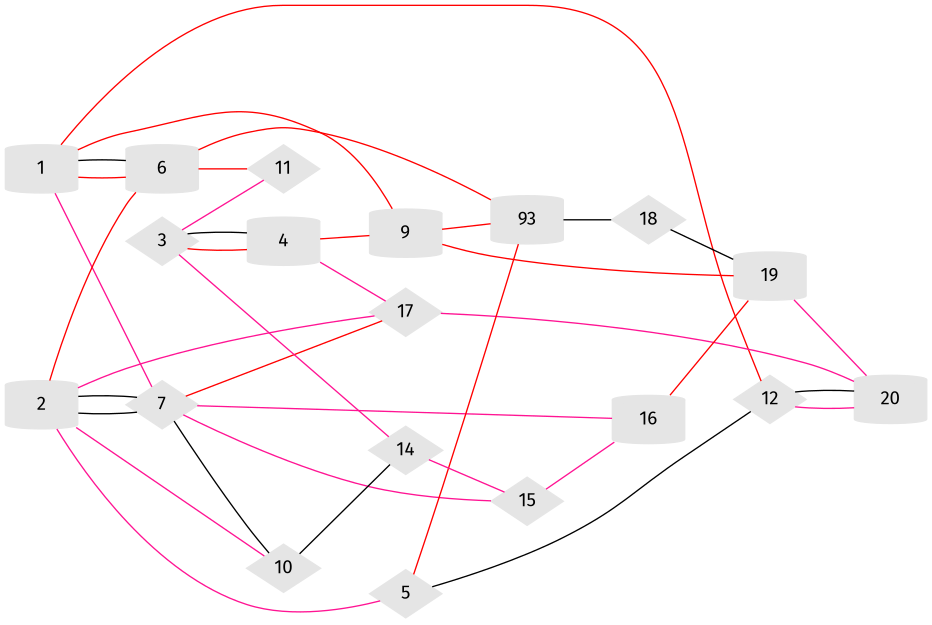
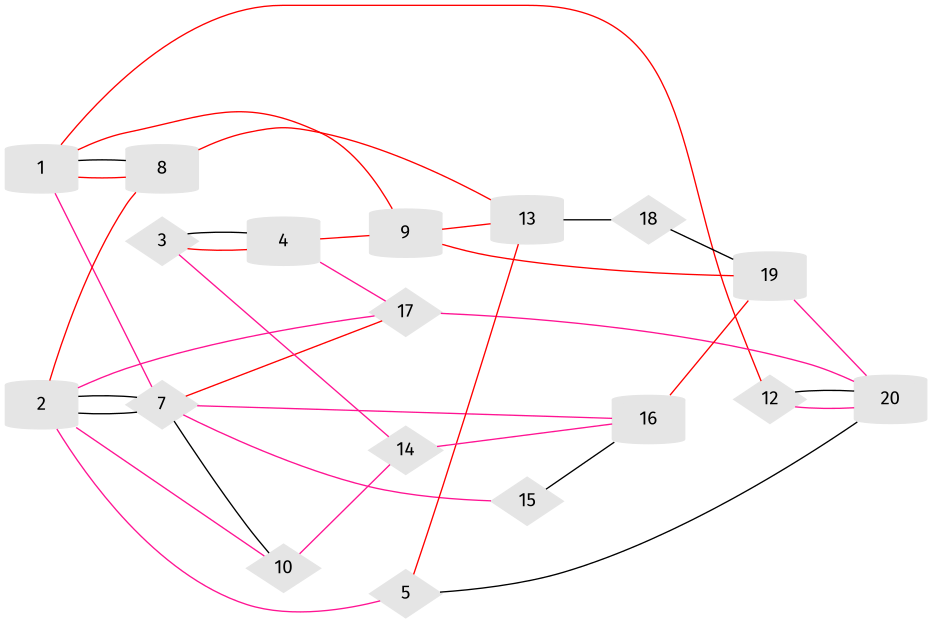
(162, 169) -> (162, 169)
(284, 169) -> none
(527, 220) -> (527, 220)
(580, 466) -> (580, 466)
(467, 476) -> (525, 435)
(345, 509) -> (345, 509)
(601, 516) -> (660, 535)
